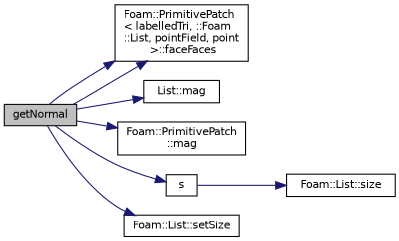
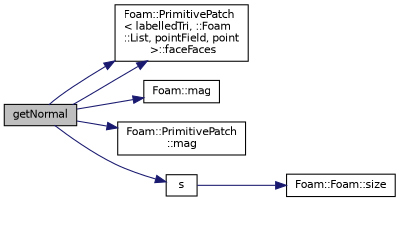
(182, 92) -> (182, 92)
(341, 185) -> (341, 185)
(182, 226) -> none
